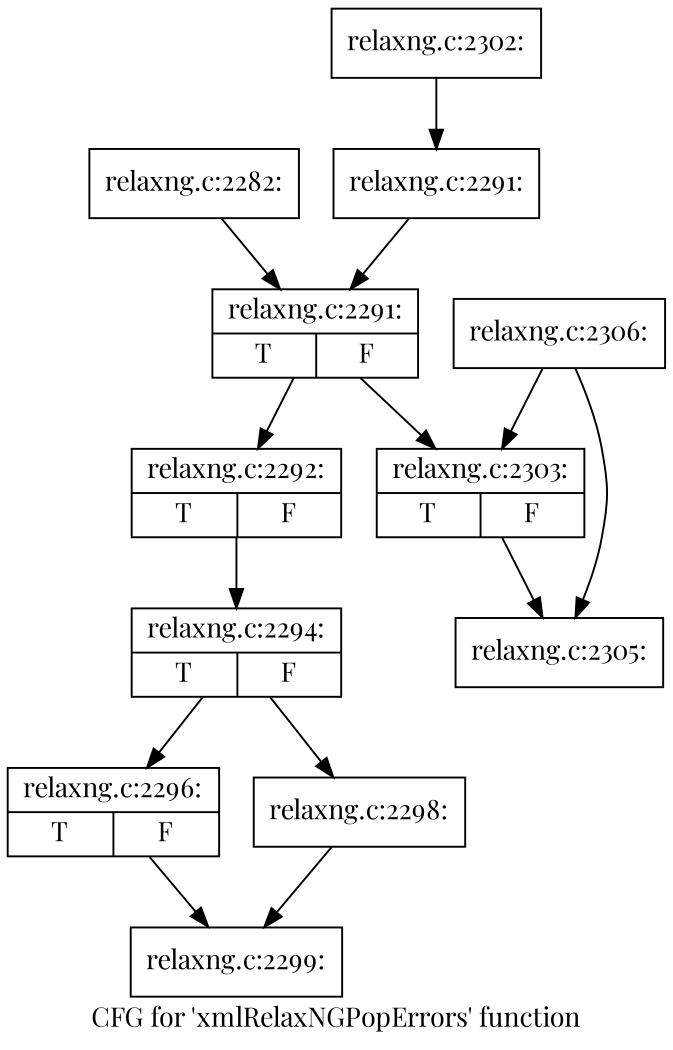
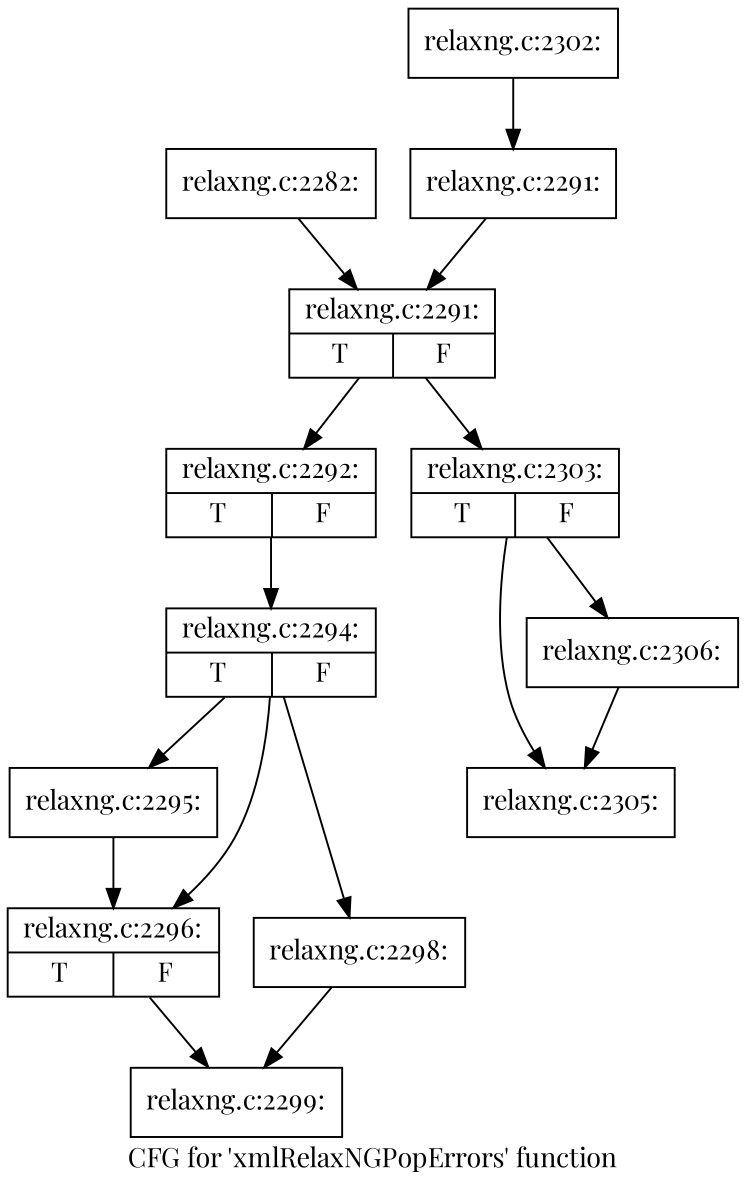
(527, 400) -> (571, 570)
none -> (113, 803)
